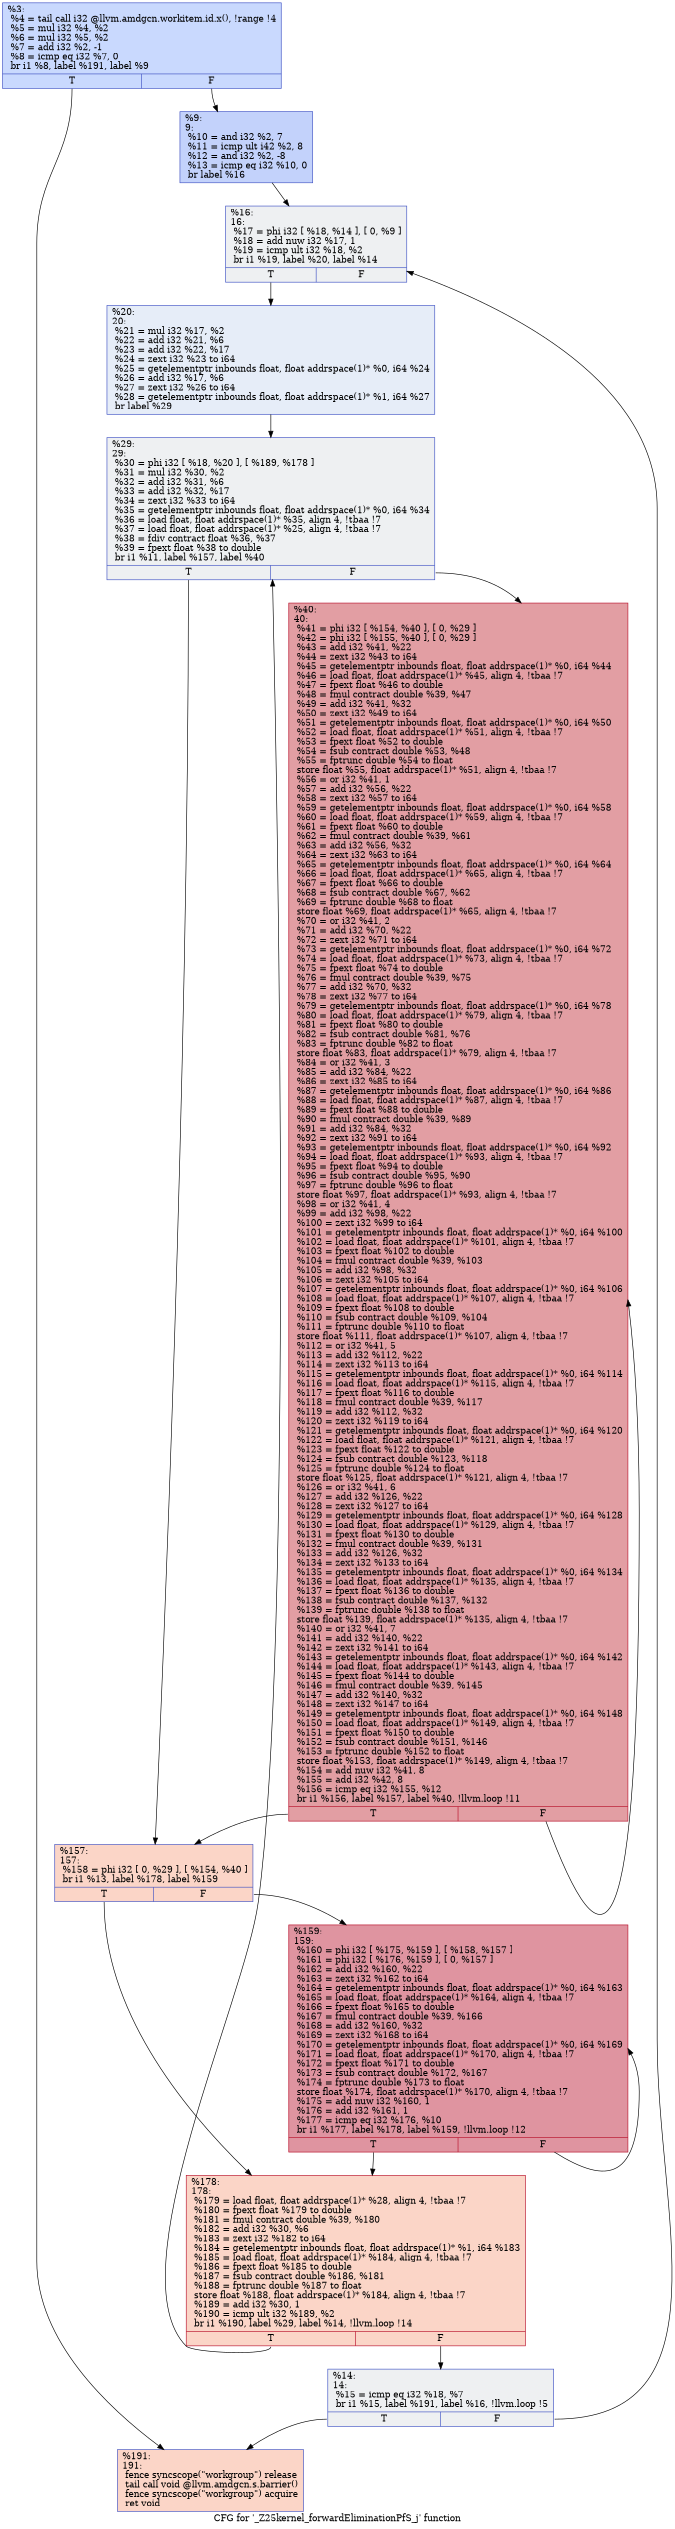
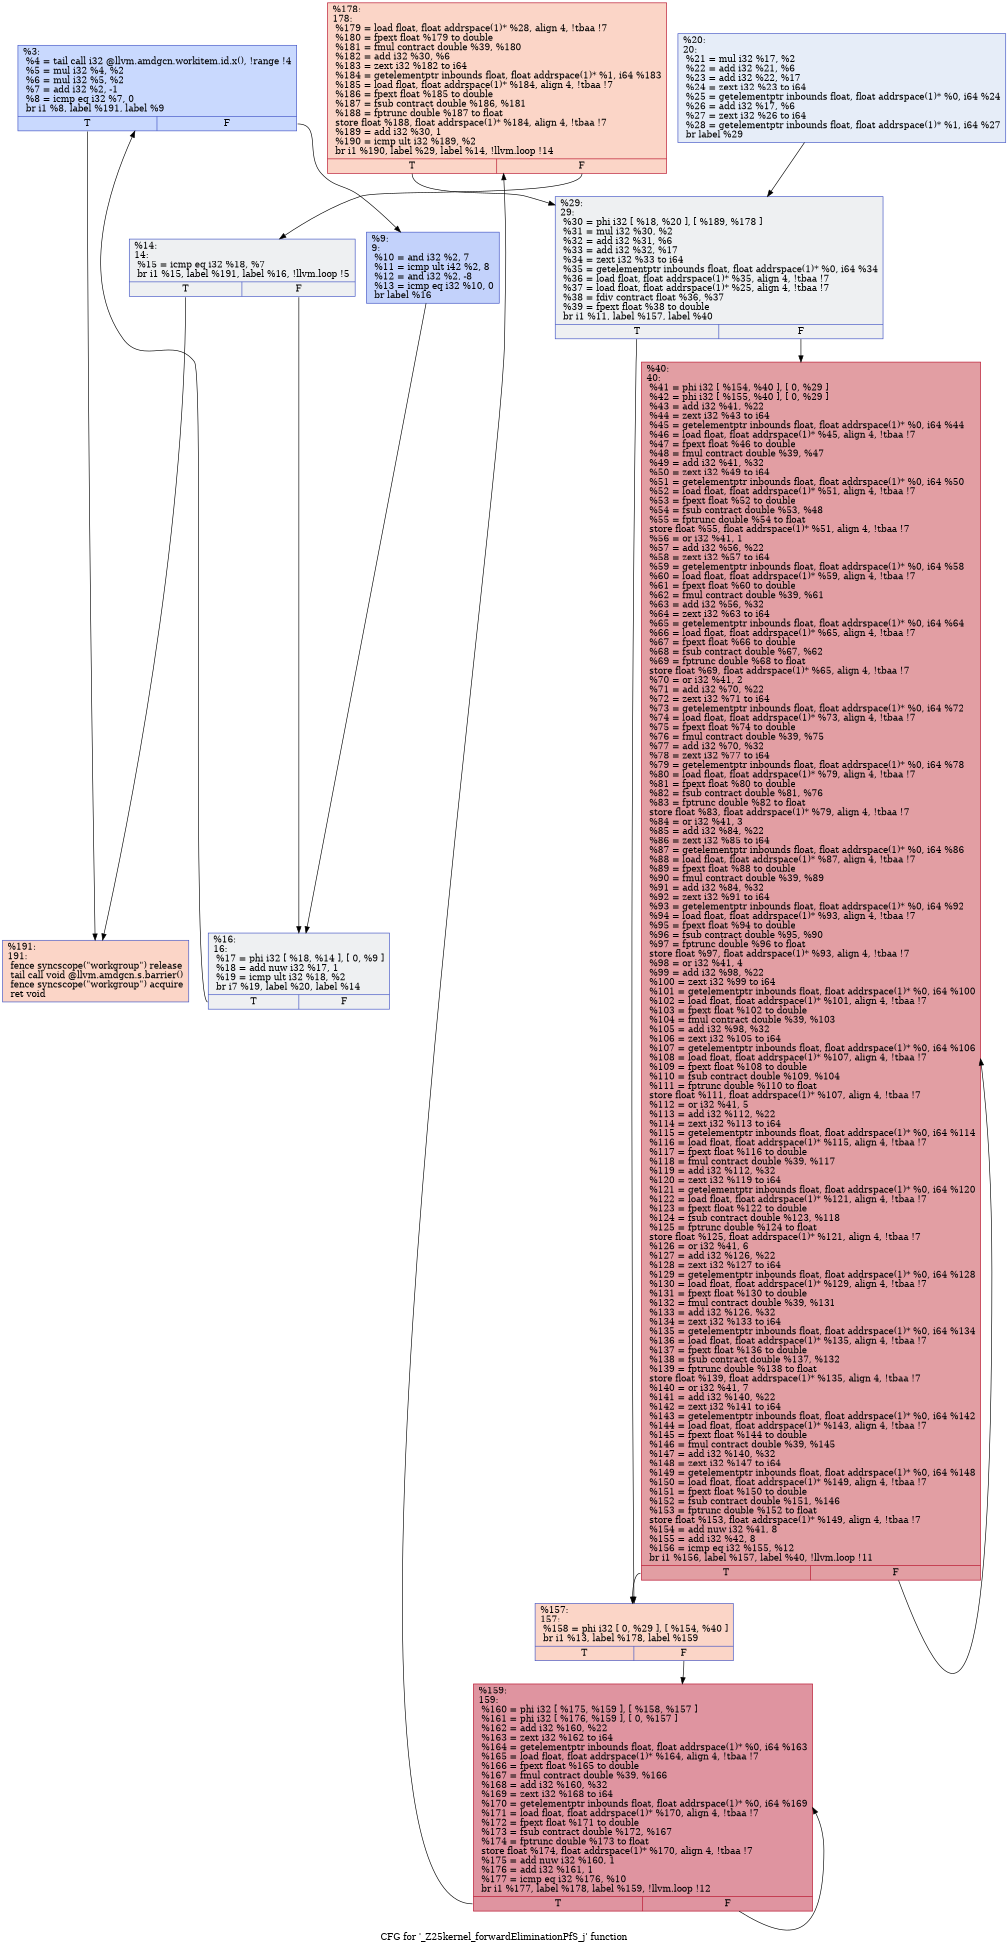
(304, 260) -> (287, 987)
(271, 291) -> (199, 537)
(149, 2050) -> none
